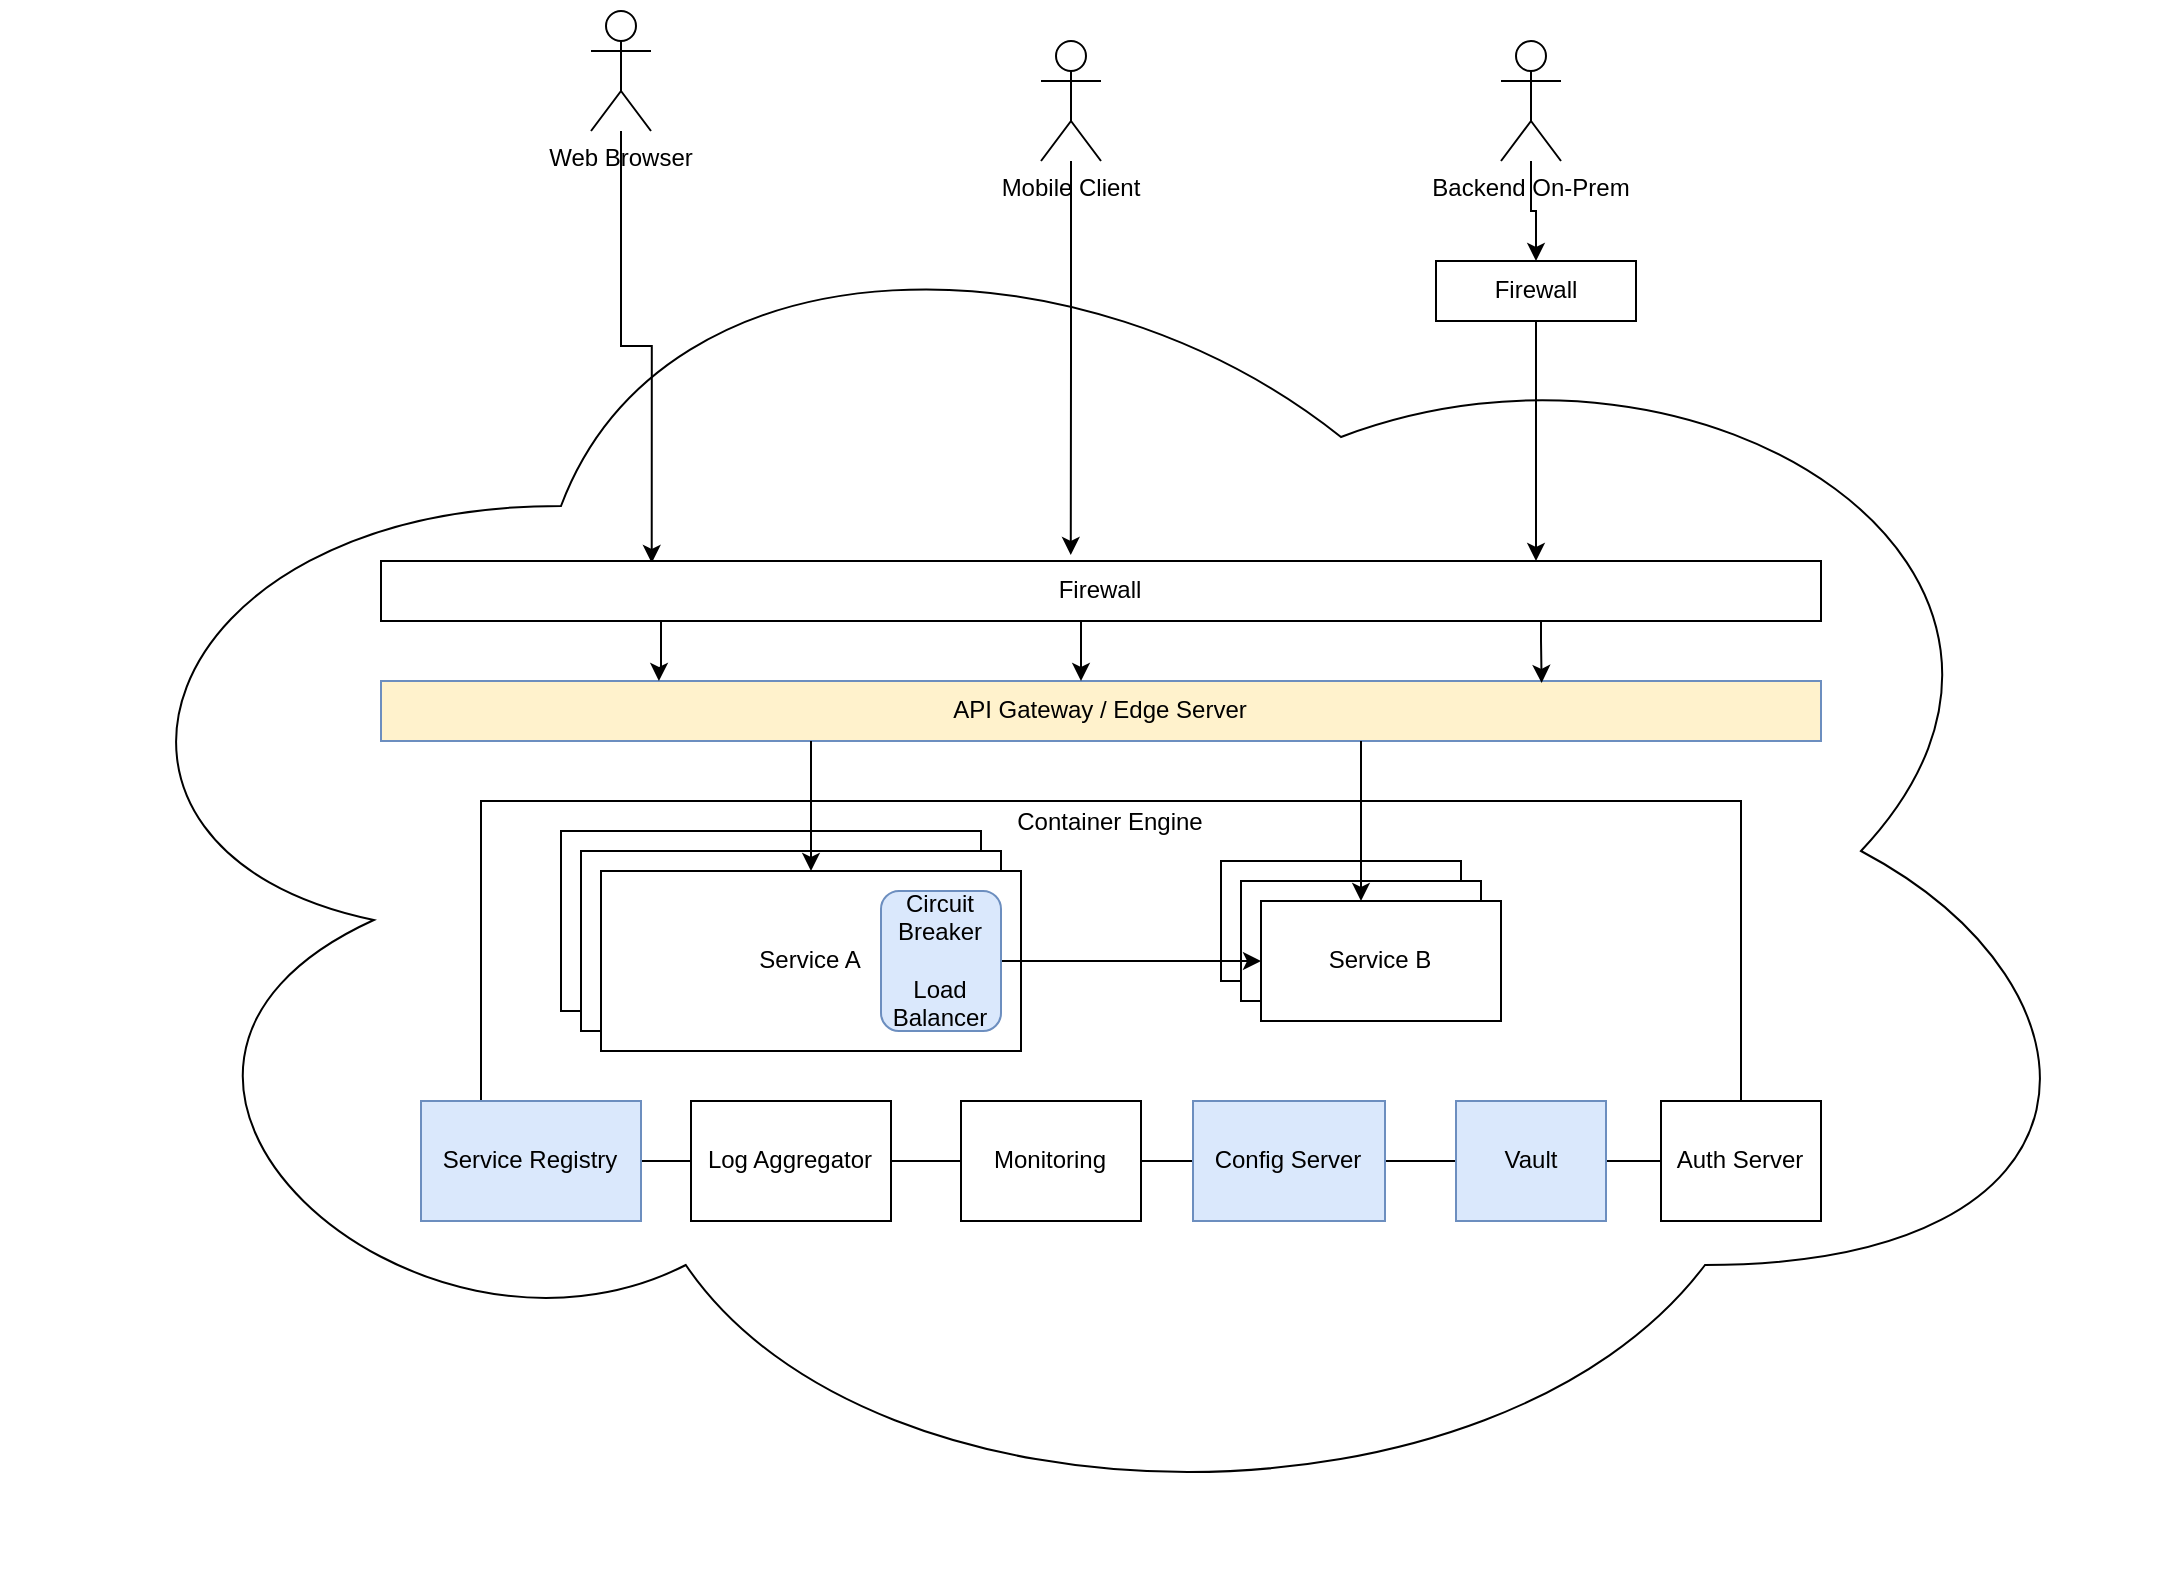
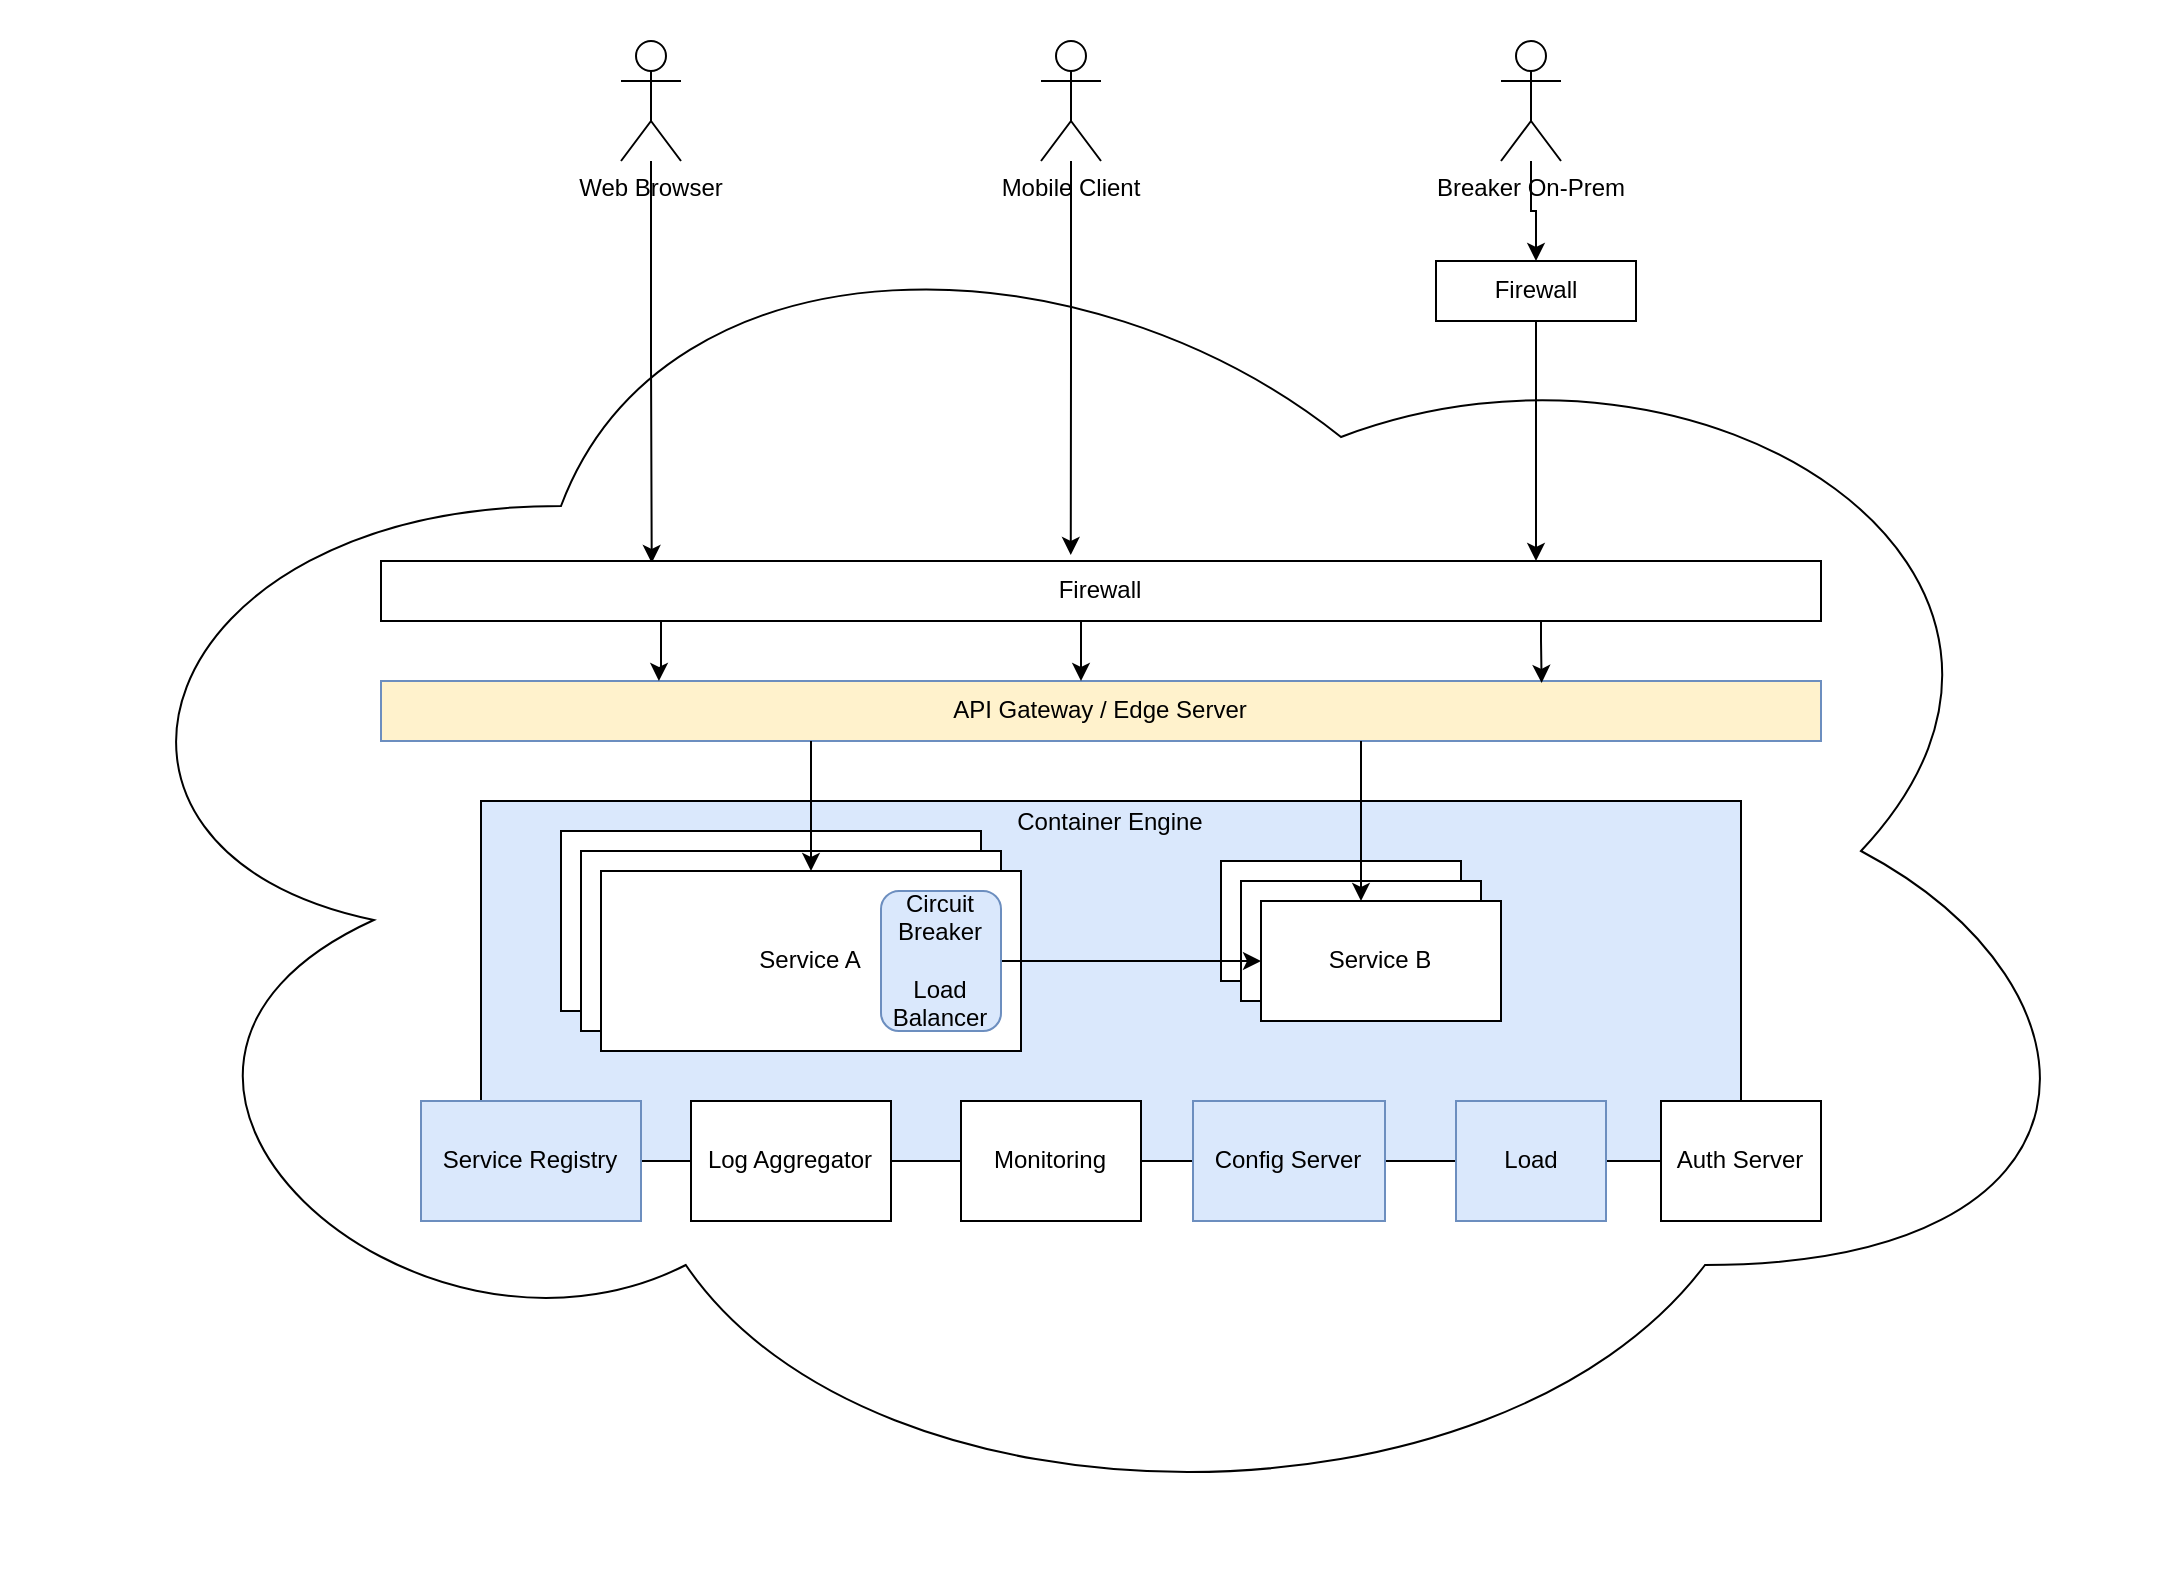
(621, 71) -> (651, 101)
(1532, 189) -> (1532, 189)
(1111, 981) -> (1111, 981)
(1532, 1161) -> (1532, 1161)
